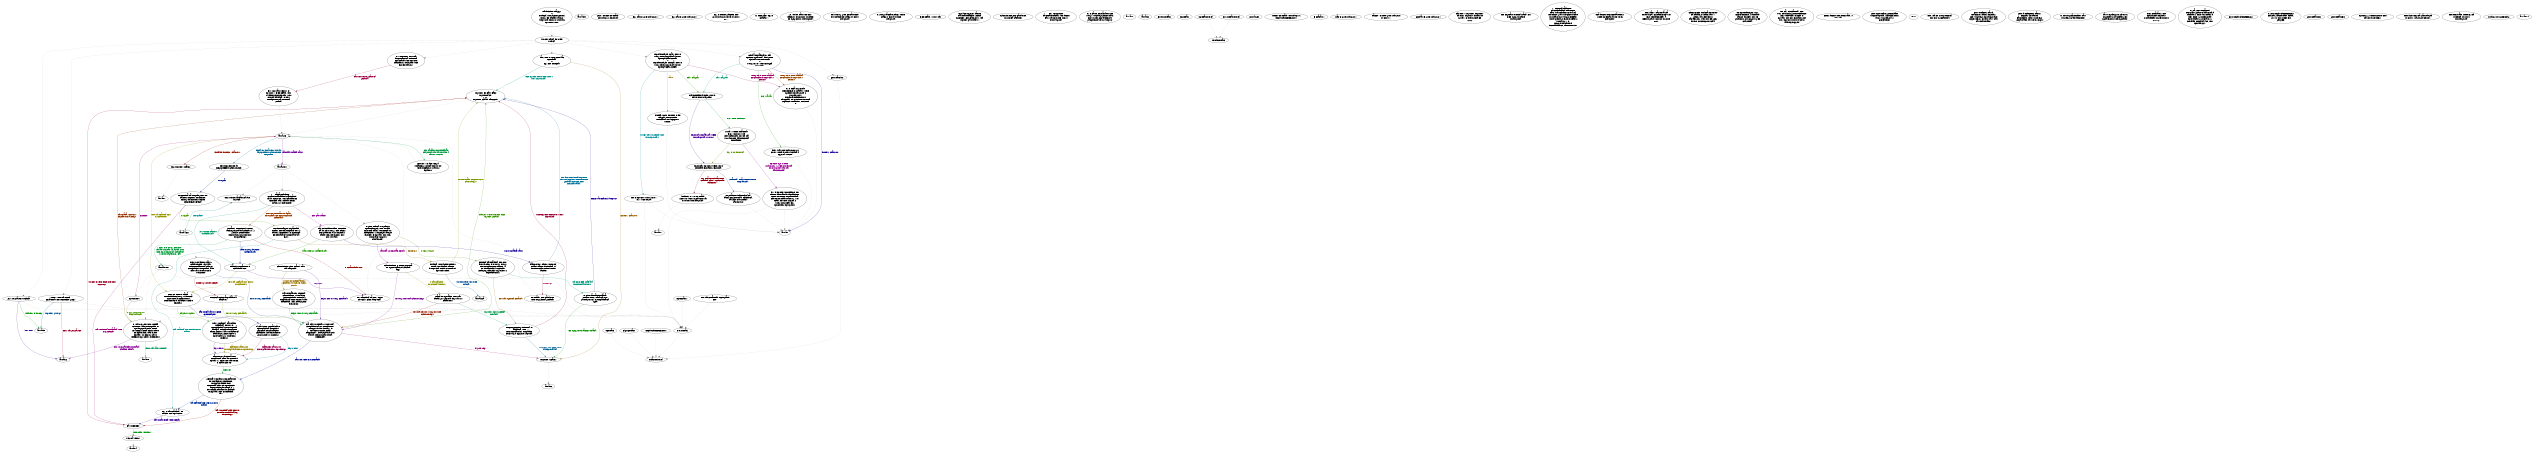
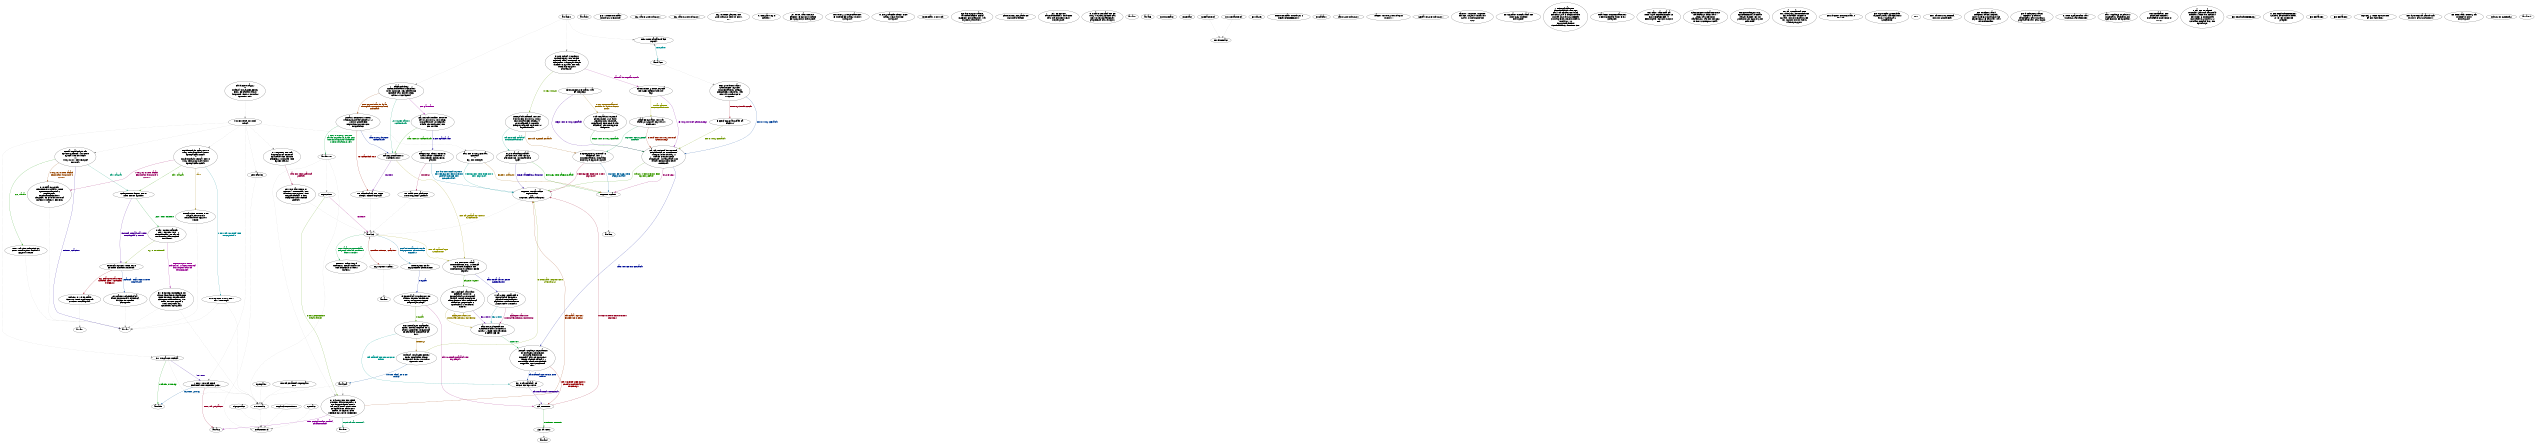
(282, 151) -> none
(22, 340) -> (185, 370)
